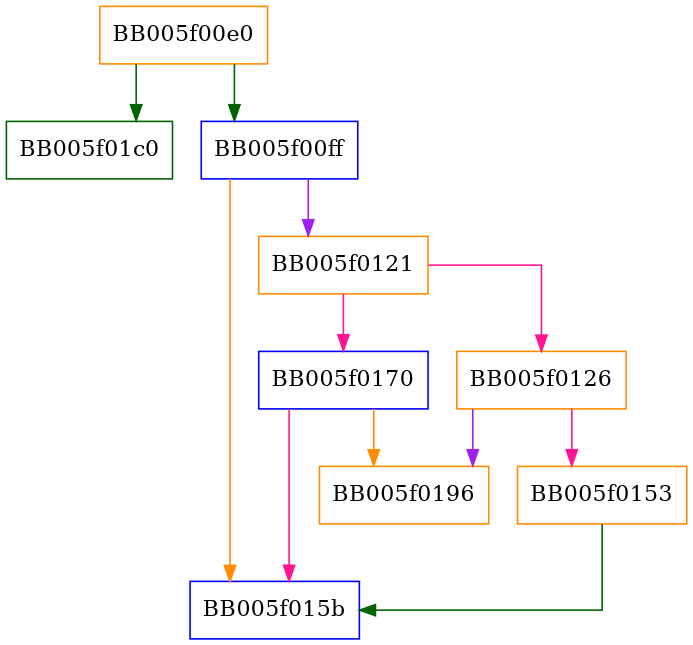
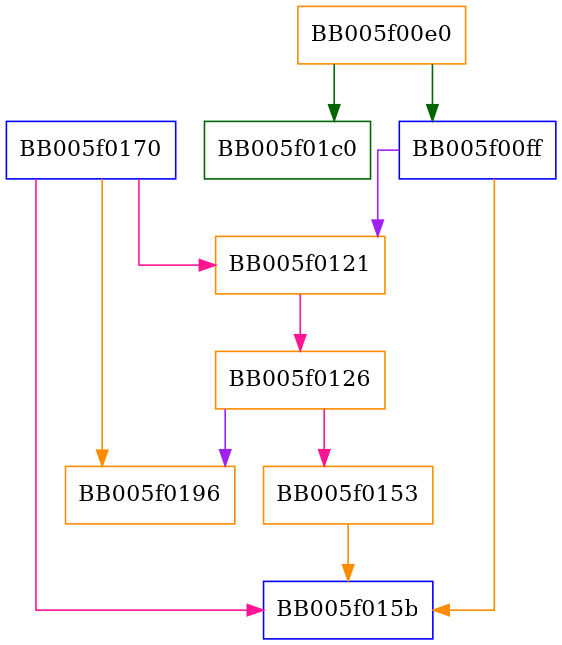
(343, 314) -> (139, 252)
(532, 610) -> (348, 544)
